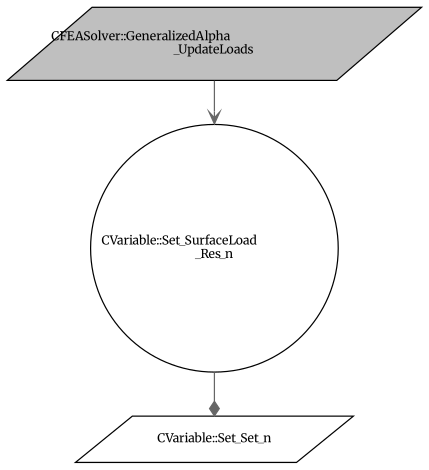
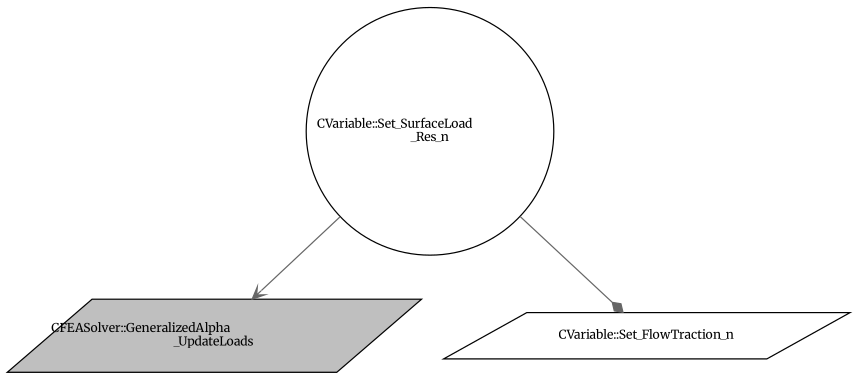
(214, 96) -> (301, 254)
(214, 439) -> (647, 336)
